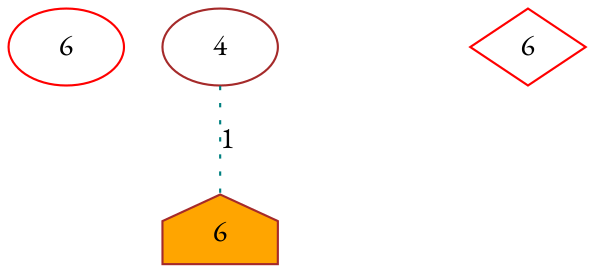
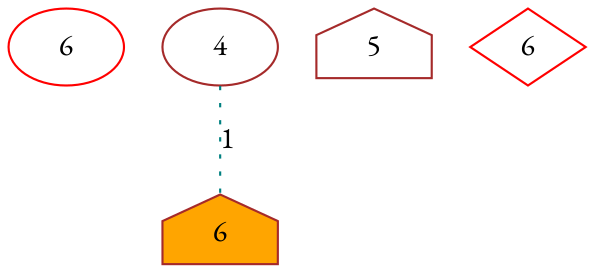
none -> (374, 47)
